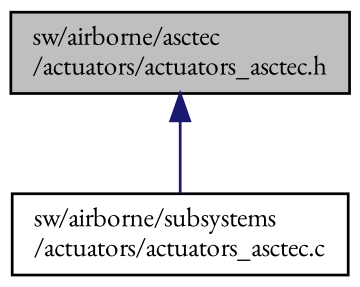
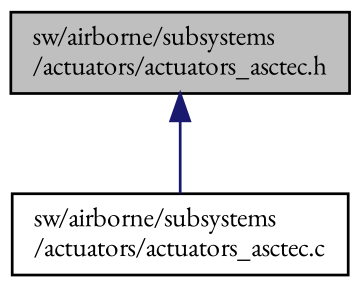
(180, 53) -> (180, 53)
